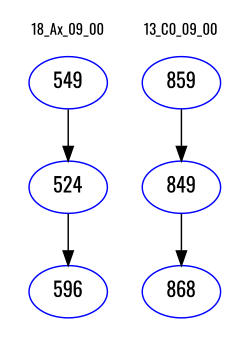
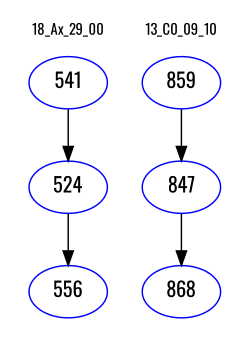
(68, 31) -> (68, 31)
(181, 31) -> (181, 31)
(68, 83) -> (68, 83)
(181, 187) -> (181, 187)
(68, 292) -> (68, 292)
